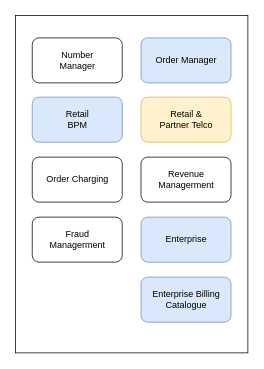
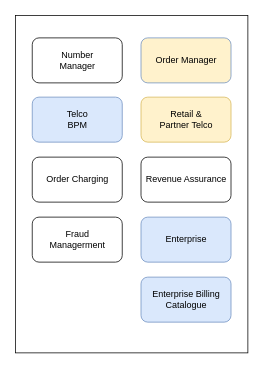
(186, 60) -> (186, 60)
(78, 120) -> (78, 120)
(186, 180) -> (186, 180)
